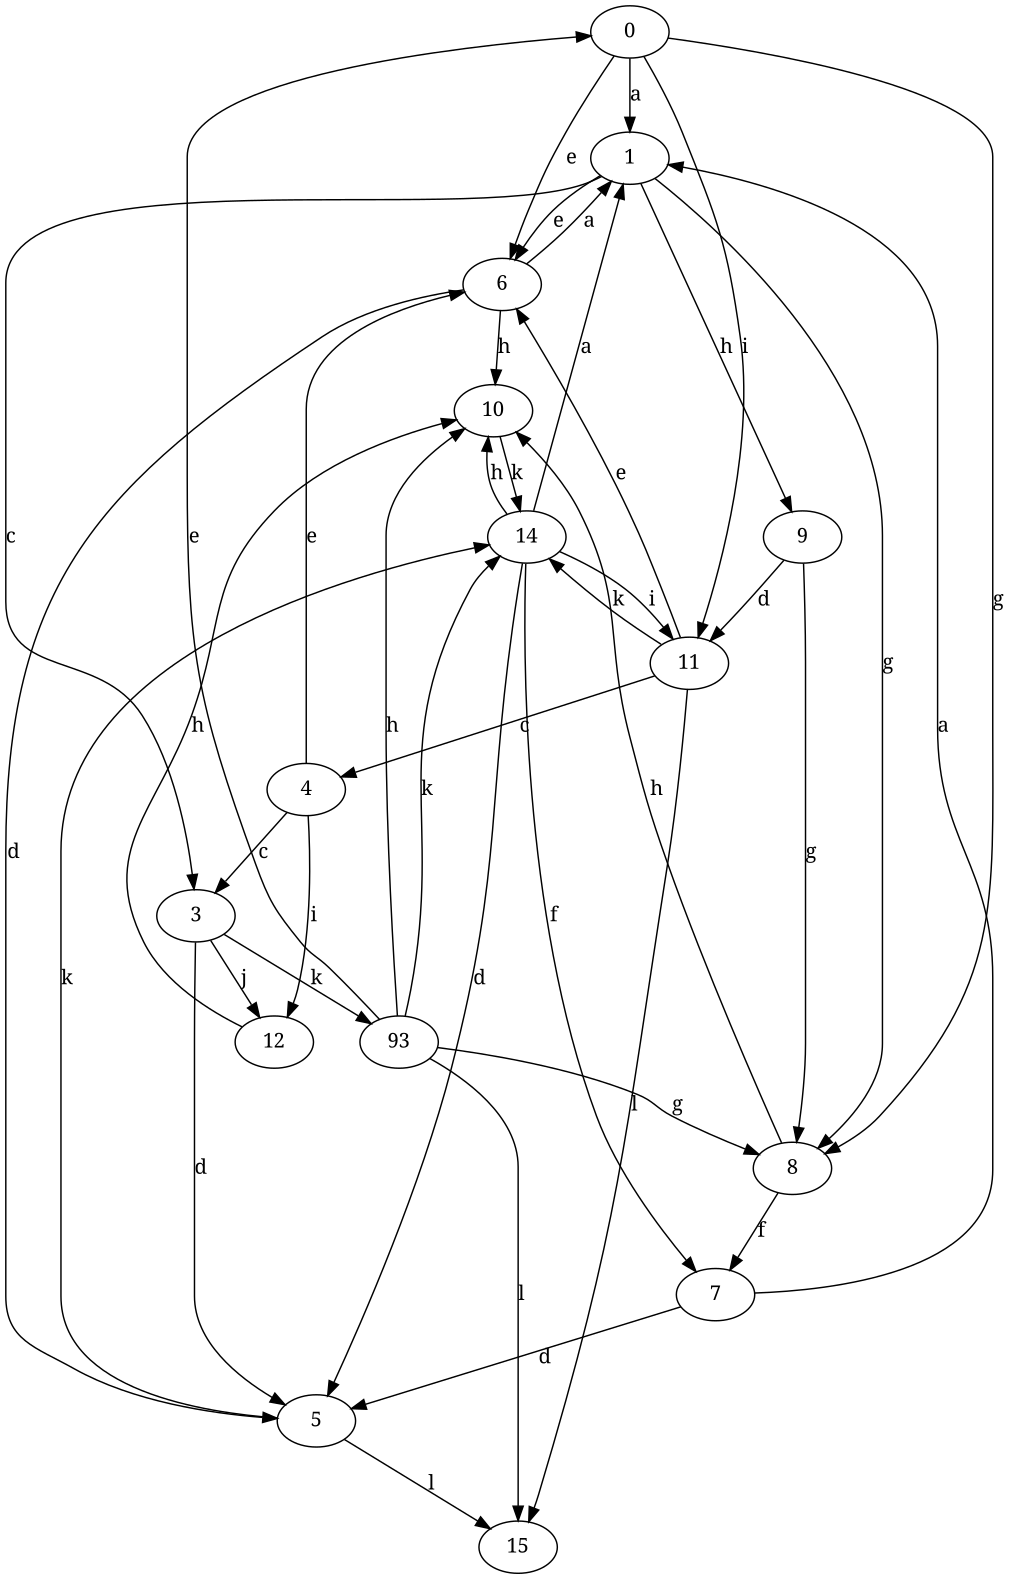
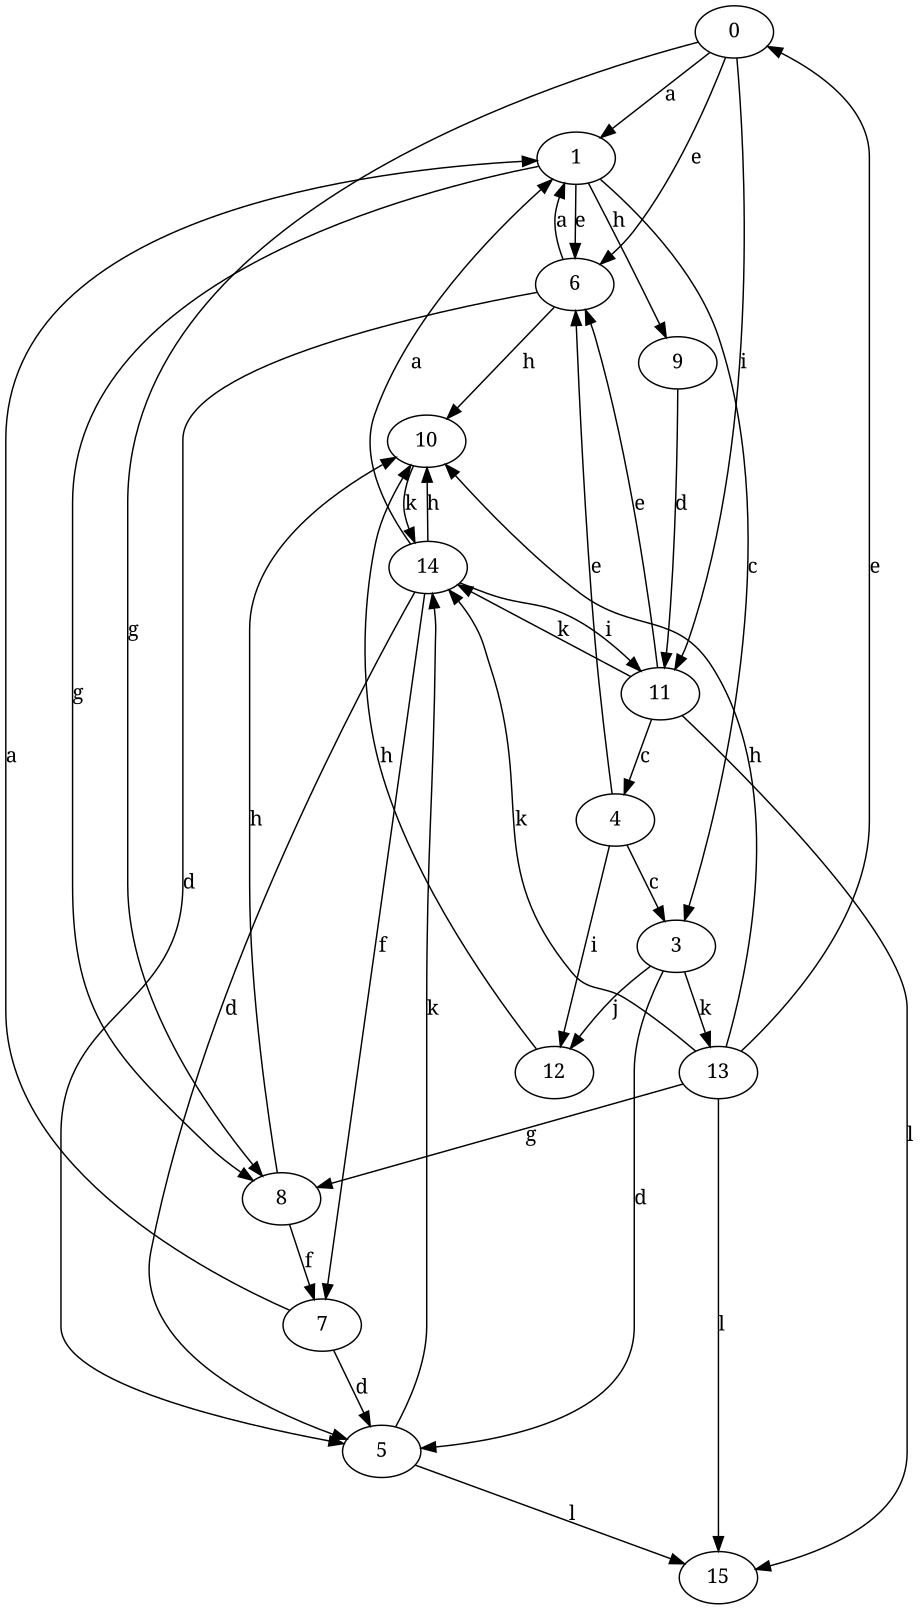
(806, 846) -> none
(399, 1042) -> (718, 1073)
